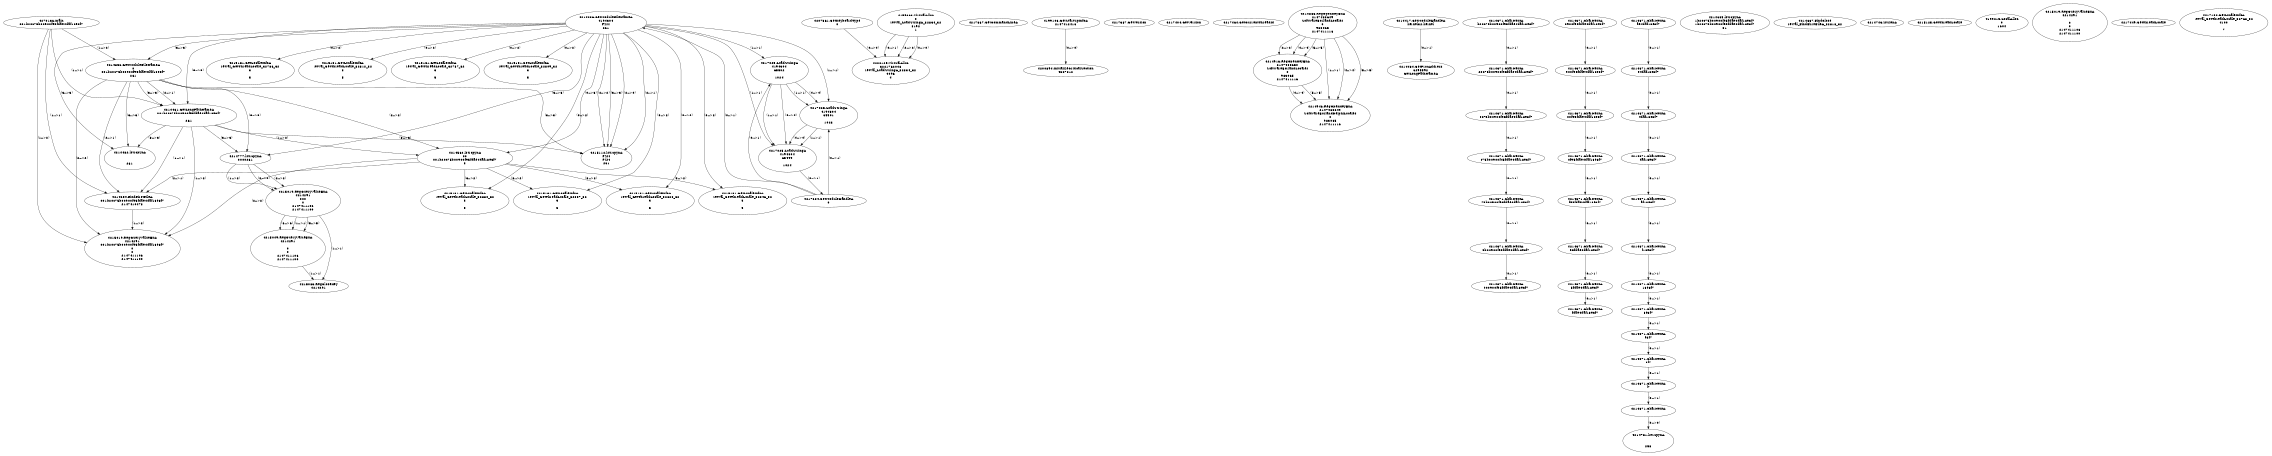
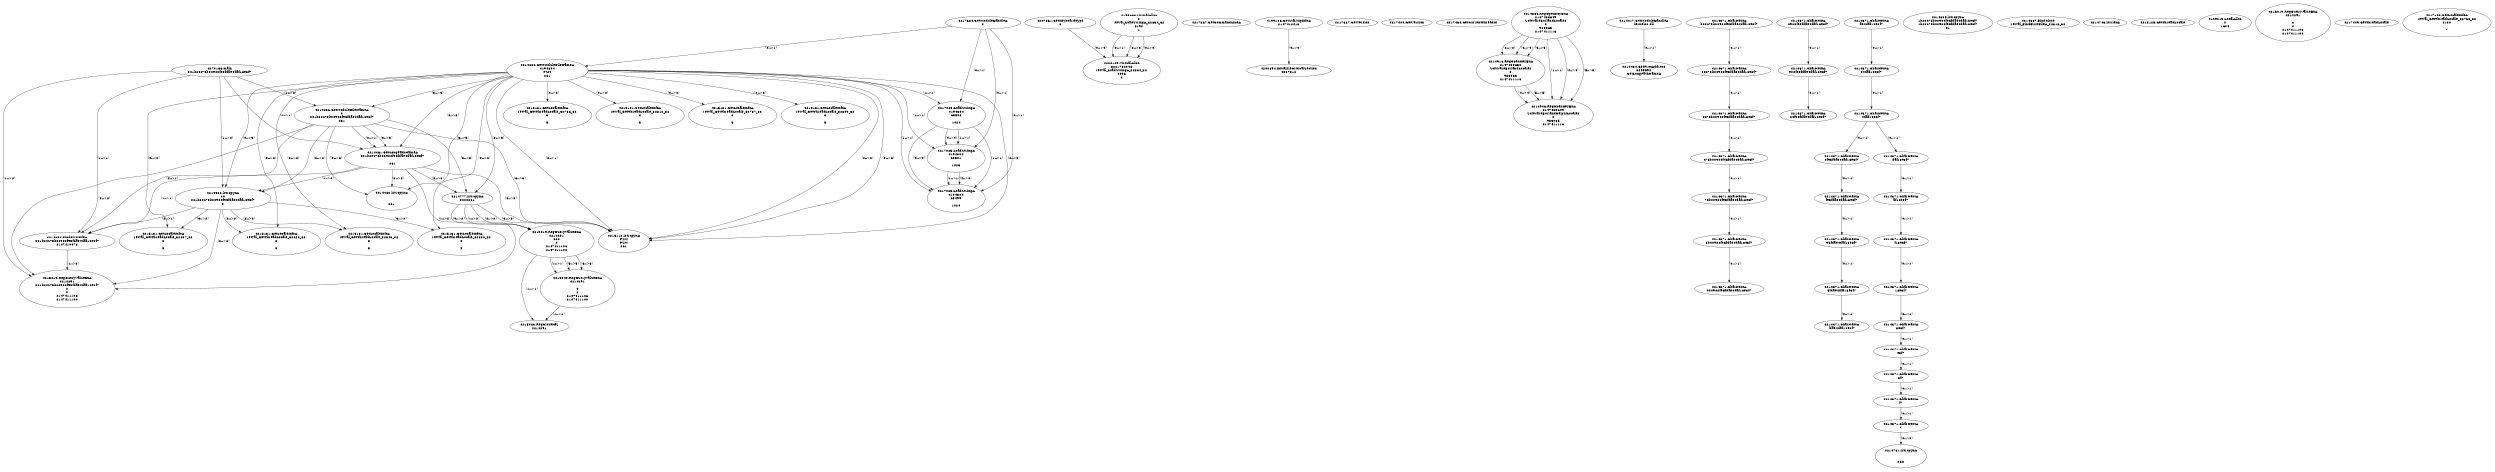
(1421, 23) -> (1644, 23)
none -> (221, 131)
(1585, 136) -> (1857, 136)
(810, 182) -> (1012, 113)
none -> (524, 223)
